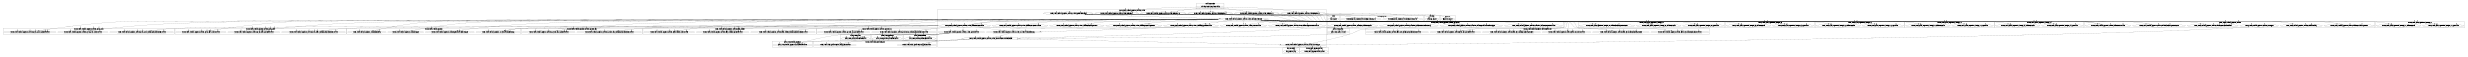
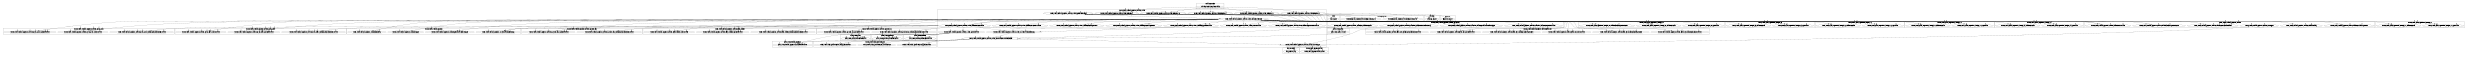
(1860, 23) -> (1860, 23)
none -> (877, 45)
